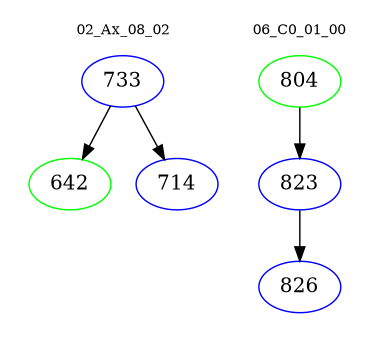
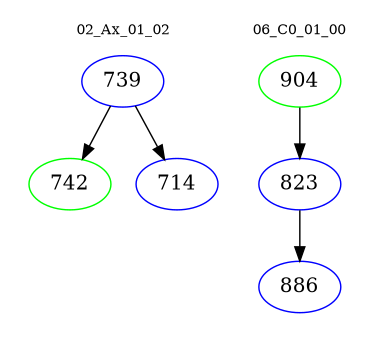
(124, 31) -> (124, 31)
(123, 81) -> (123, 81)
(300, 81) -> (300, 81)
(70, 184) -> (70, 184)
(300, 287) -> (300, 287)
